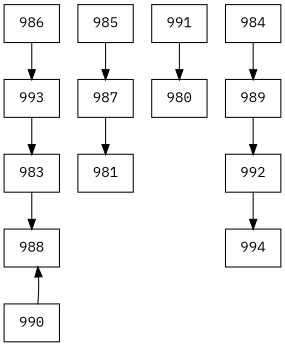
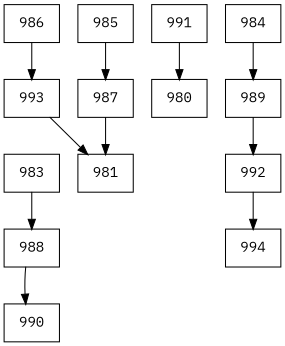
(32, 131) -> (65, 132)
(39, 291) -> (25, 280)
